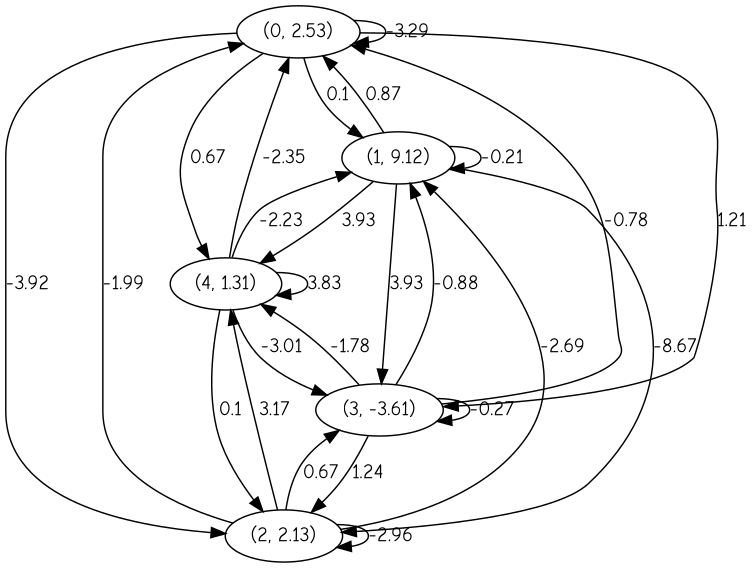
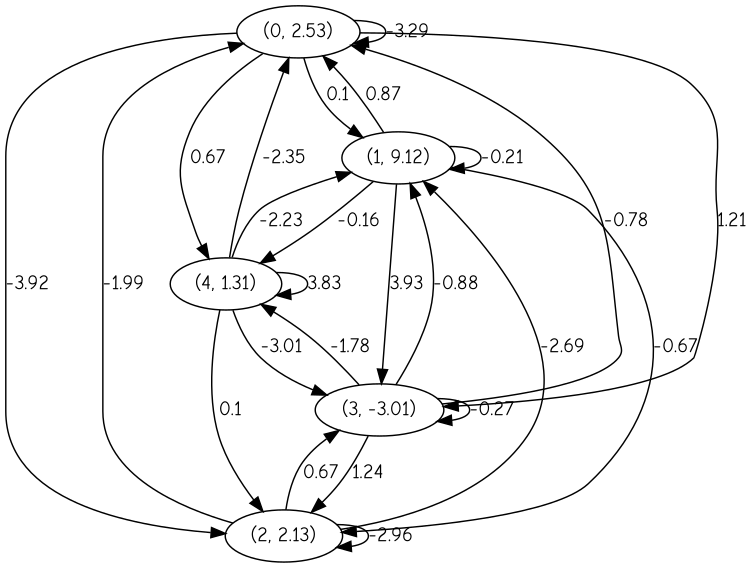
(359, 221) -> (359, 221)
(676, 347) -> (676, 347)
(380, 410) -> (380, 410)
(254, 418) -> none
